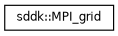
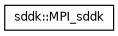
(59, 18) -> (59, 18)
